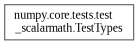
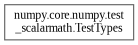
(69, 22) -> (69, 22)
